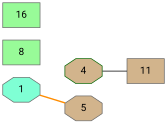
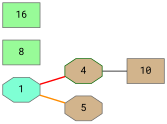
(146, 71) -> (146, 71)
none -> (53, 80)
